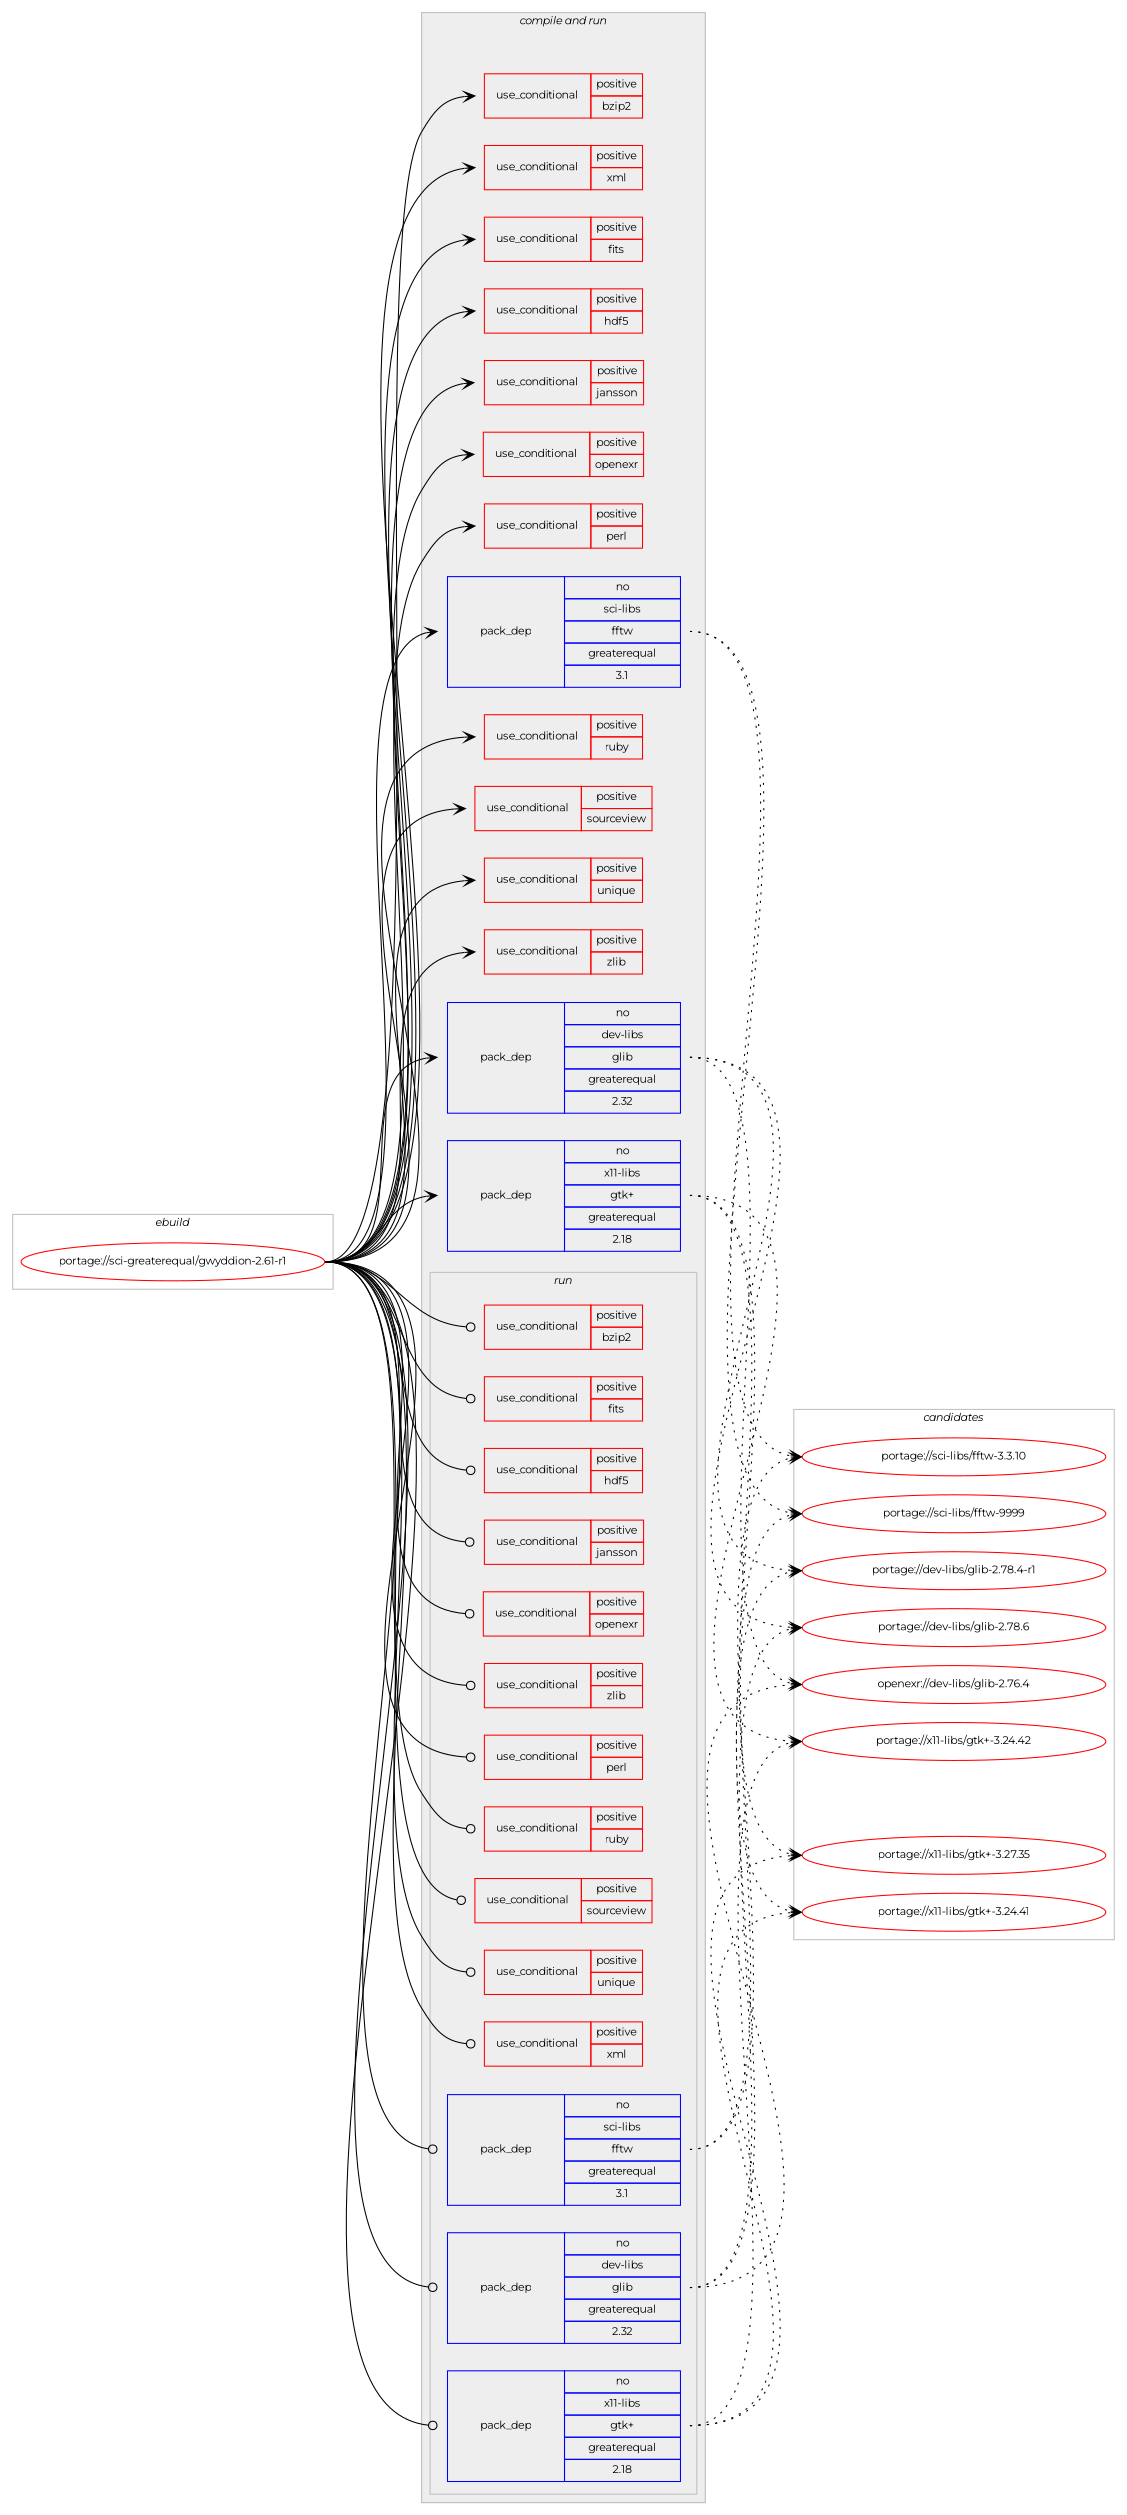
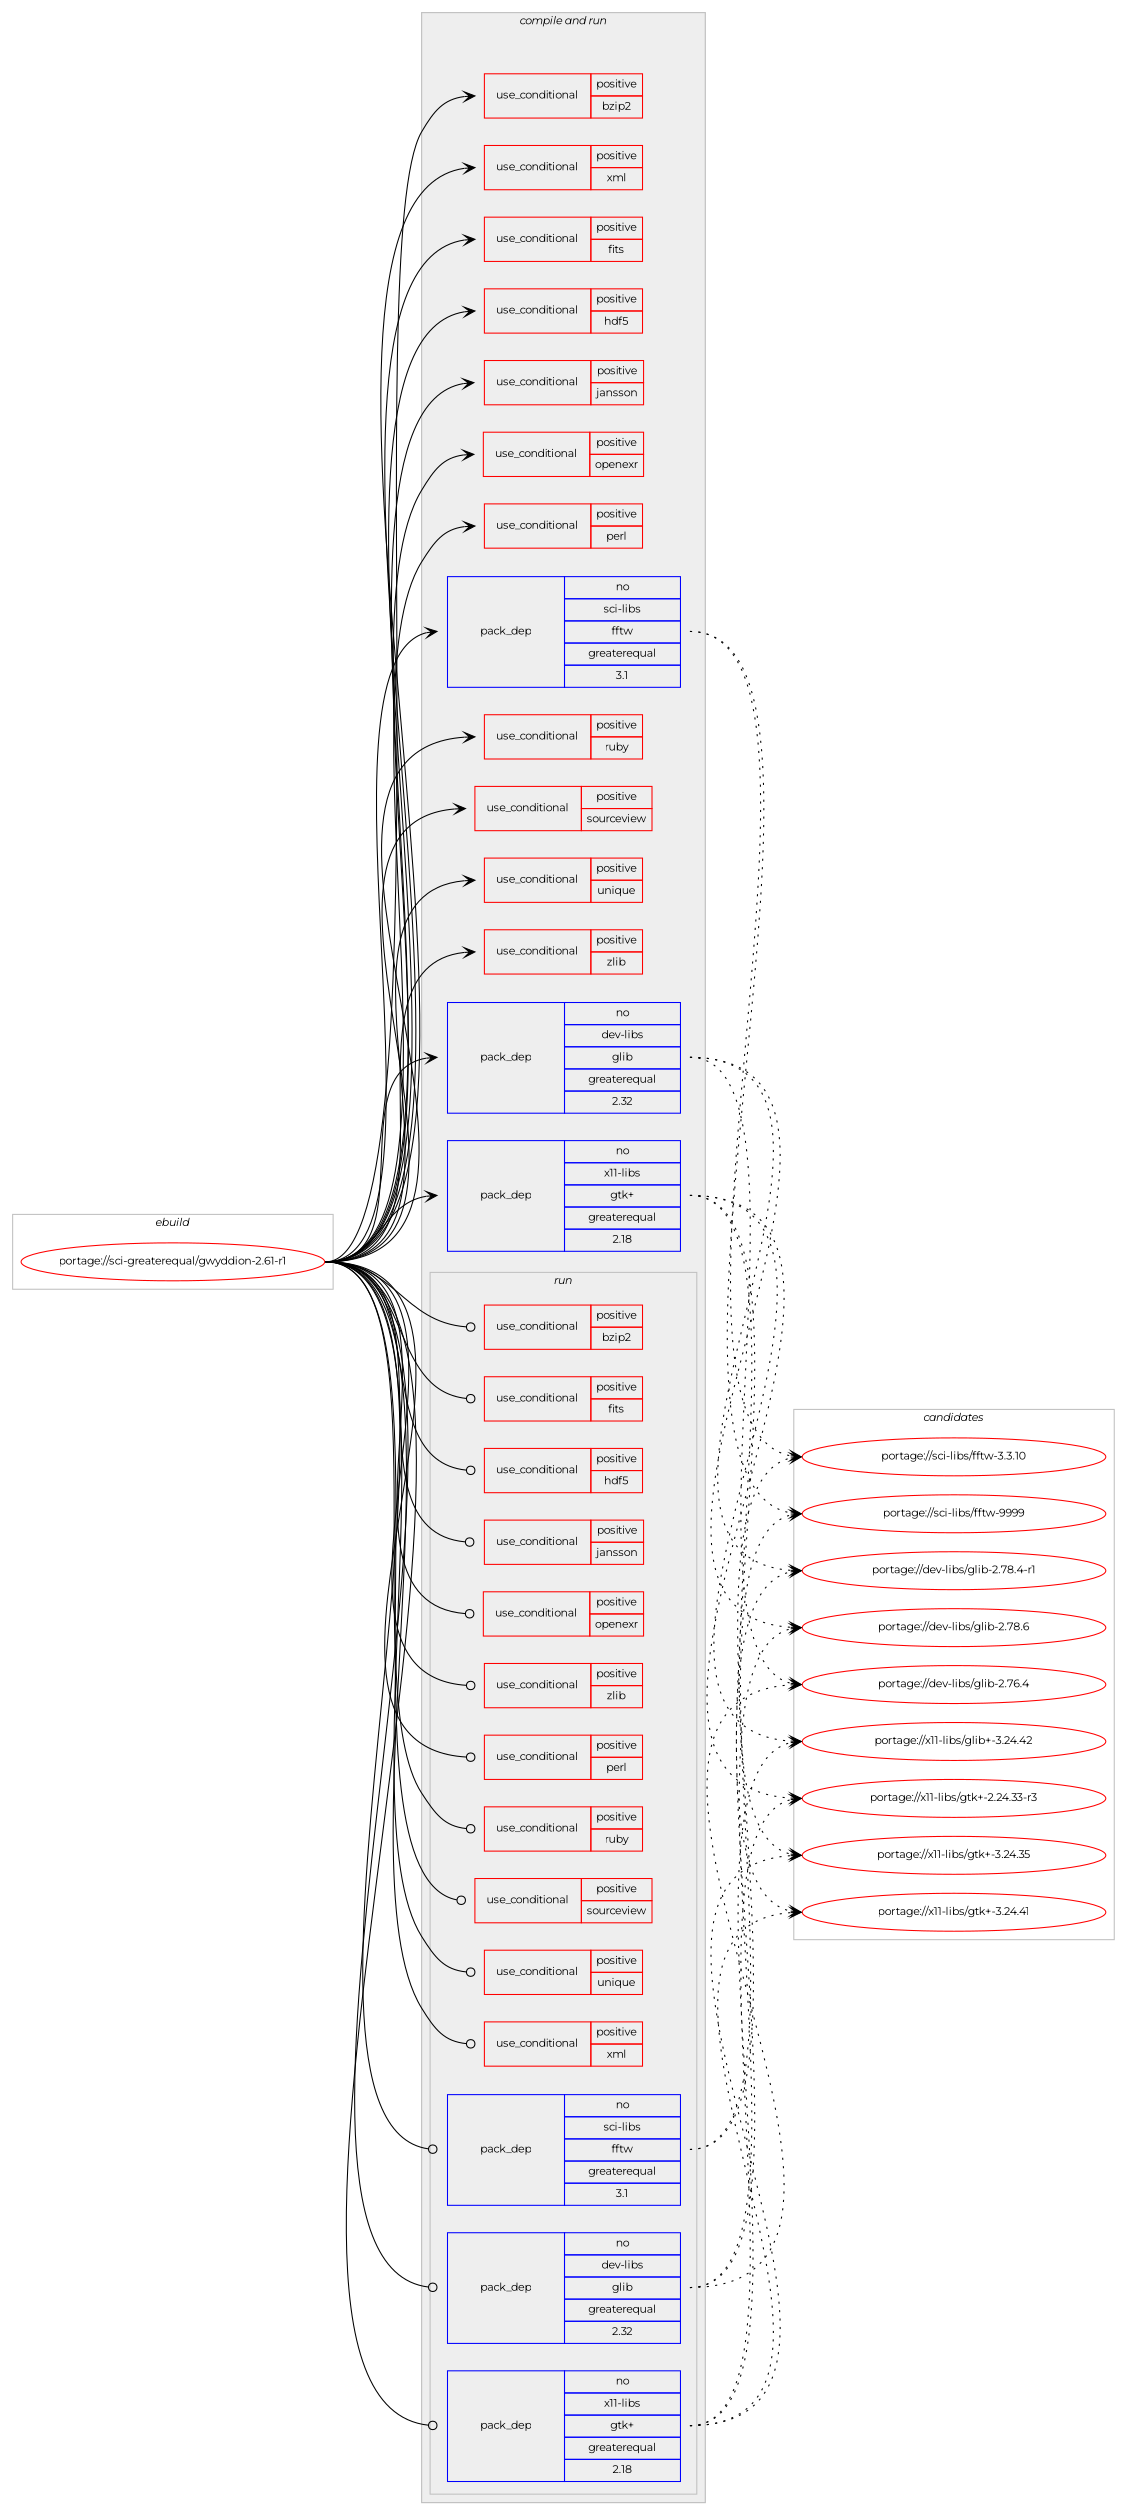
(954, 1685) -> (954, 1685)
(954, 1741) -> (954, 1741)
none -> (954, 1798)
(954, 1855) -> (954, 1855)
